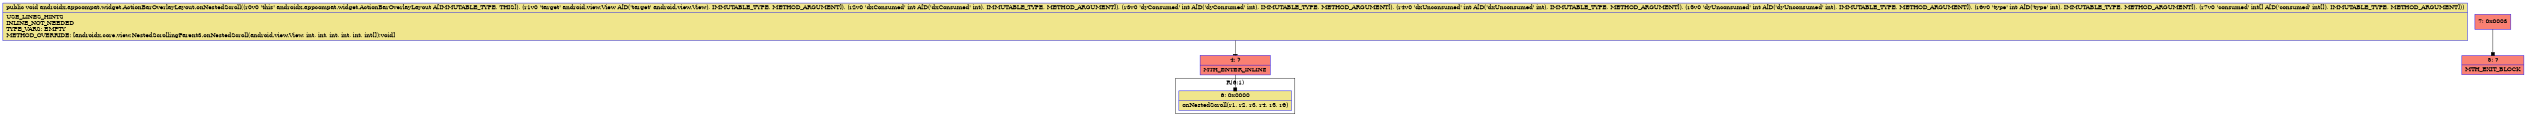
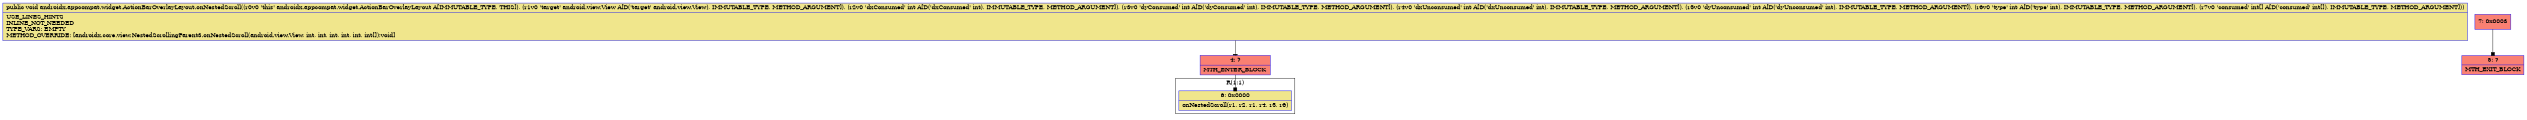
(1235, 70) -> (1235, 70)
(1235, 83) -> (1235, 83)
(1235, 105) -> (1235, 105)
